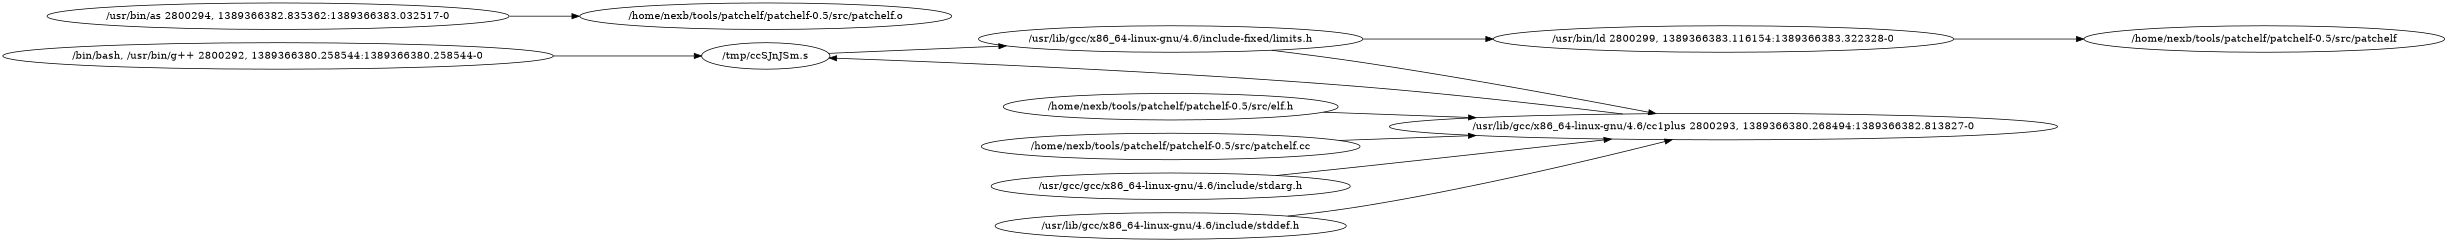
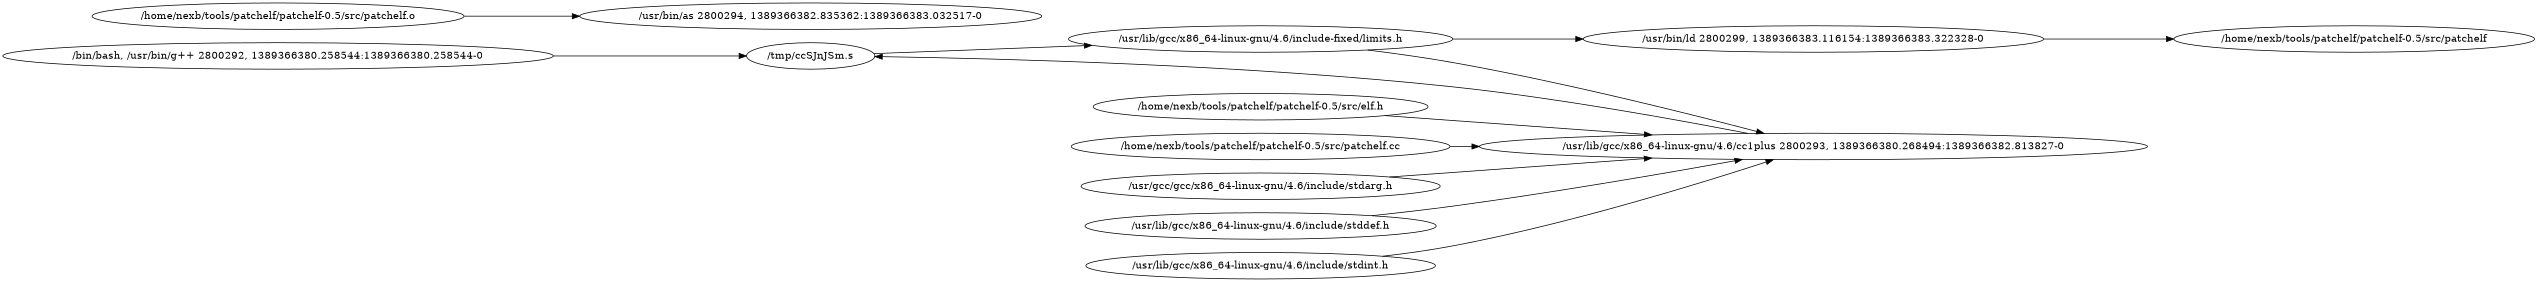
(541, 16) -> (518, 16)
none -> (1261, 266)
